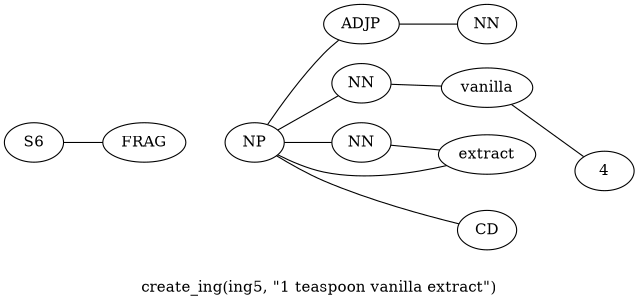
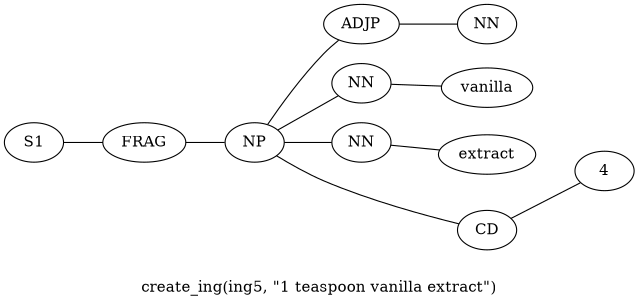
(548, 131) -> (546, 201)
(34, 142) -> (34, 142)
(361, 176) -> (205, 142)
